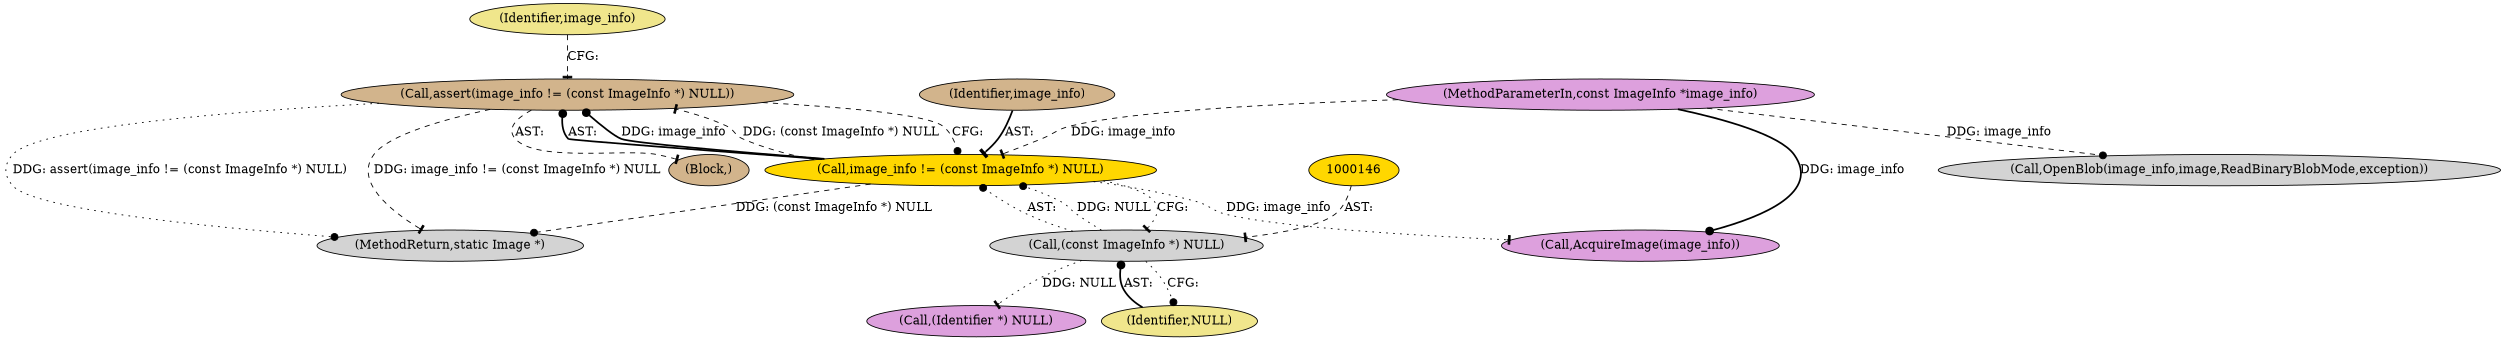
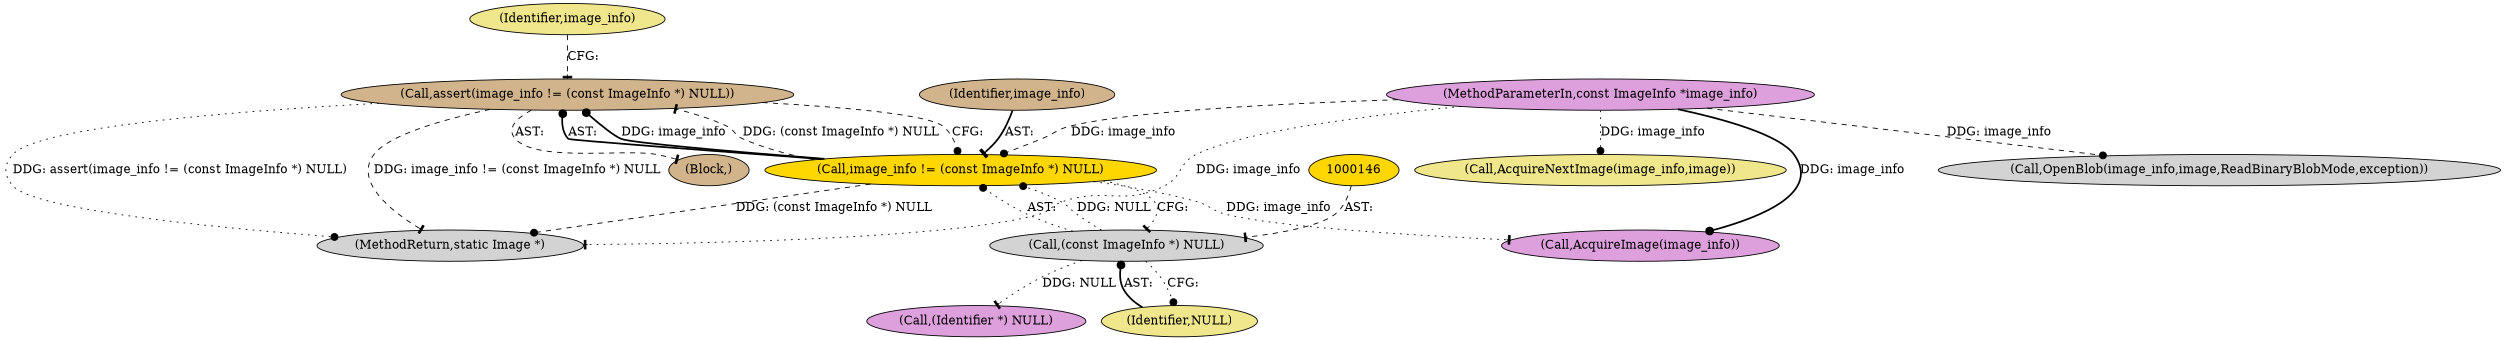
(1198, 110) -> (1198, 110)
none -> (1600, 170)
none -> (1056, 205)
